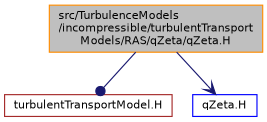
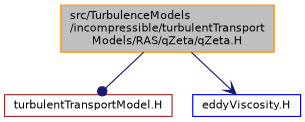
(225, 106) -> (247, 106)
